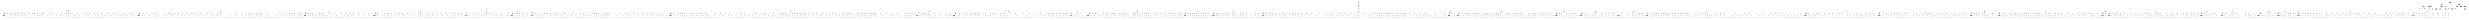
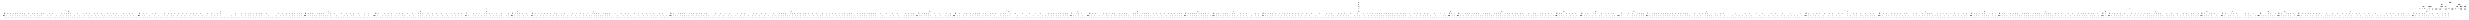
none -> (2461, 9)
